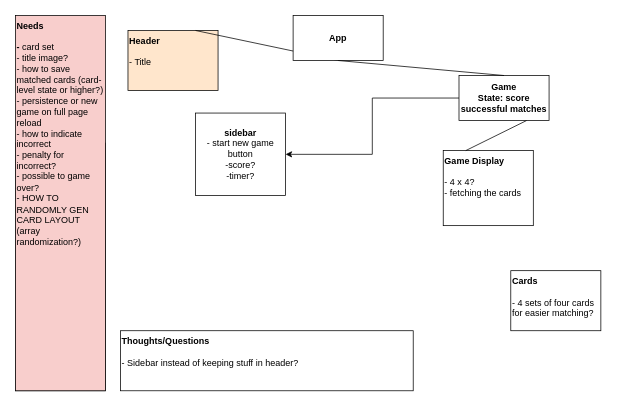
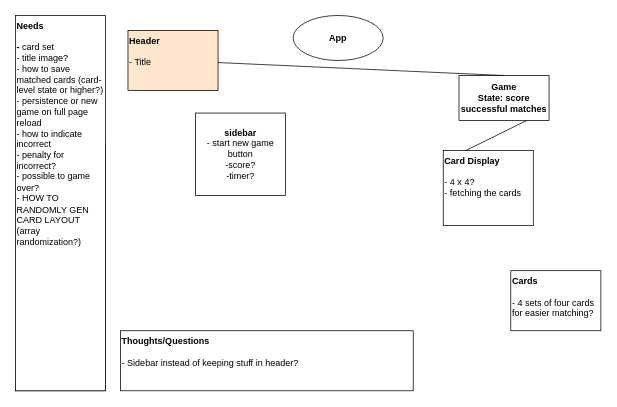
(338, 38) -> (338, 38)
(263, 45) -> none
(415, 67) -> (353, 69)
(361, 154) -> none
(489, 177) -> (489, 177)
(60, 203) -> (60, 203)
